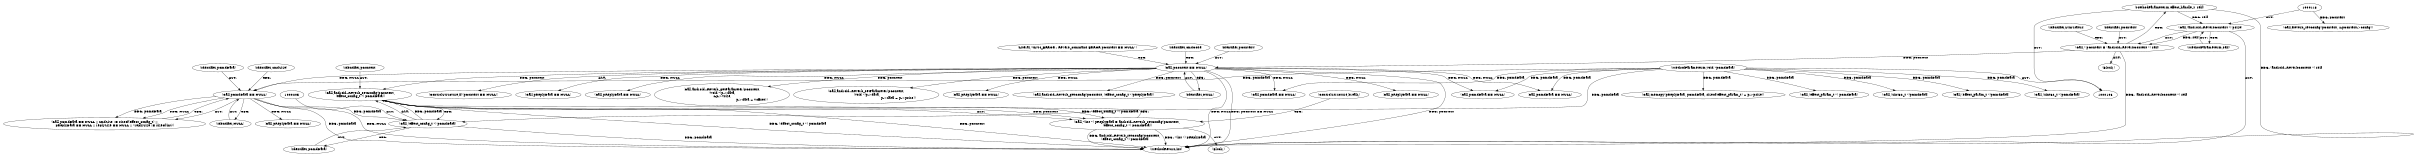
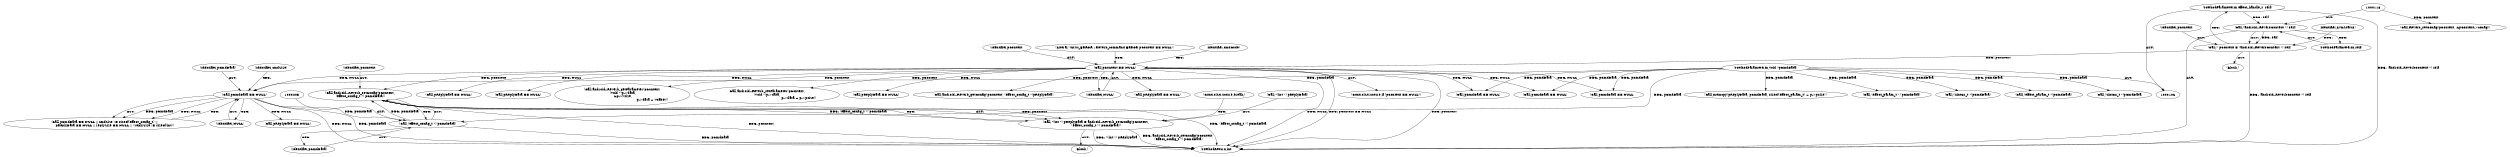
(2210, 28) -> (2265, 28)
(2099, 38) -> (2329, 38)
none -> (1288, 95)
